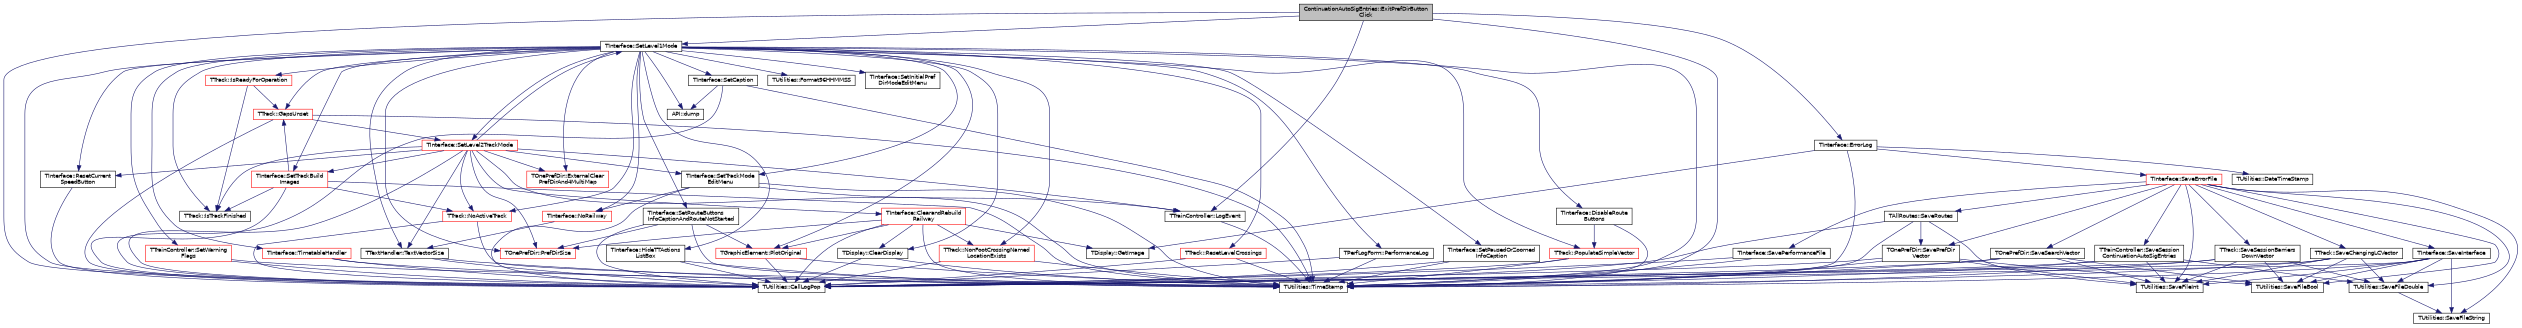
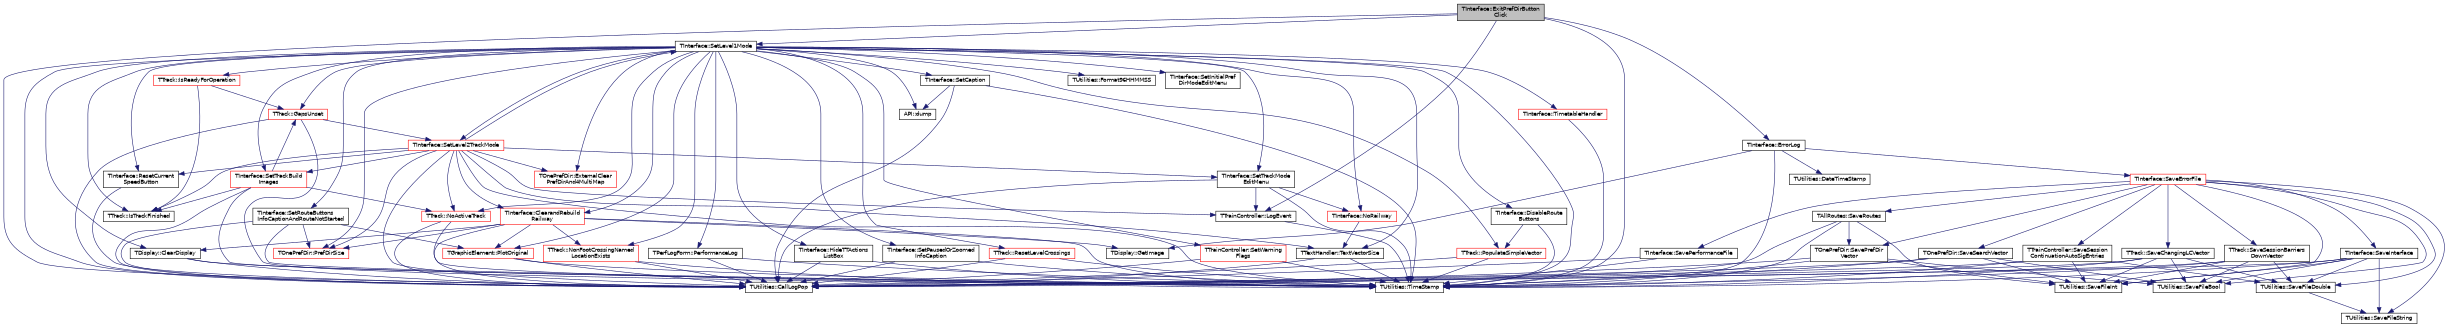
(1366, 12) -> (1501, 12)
none -> (653, 139)
(542, 277) -> none
